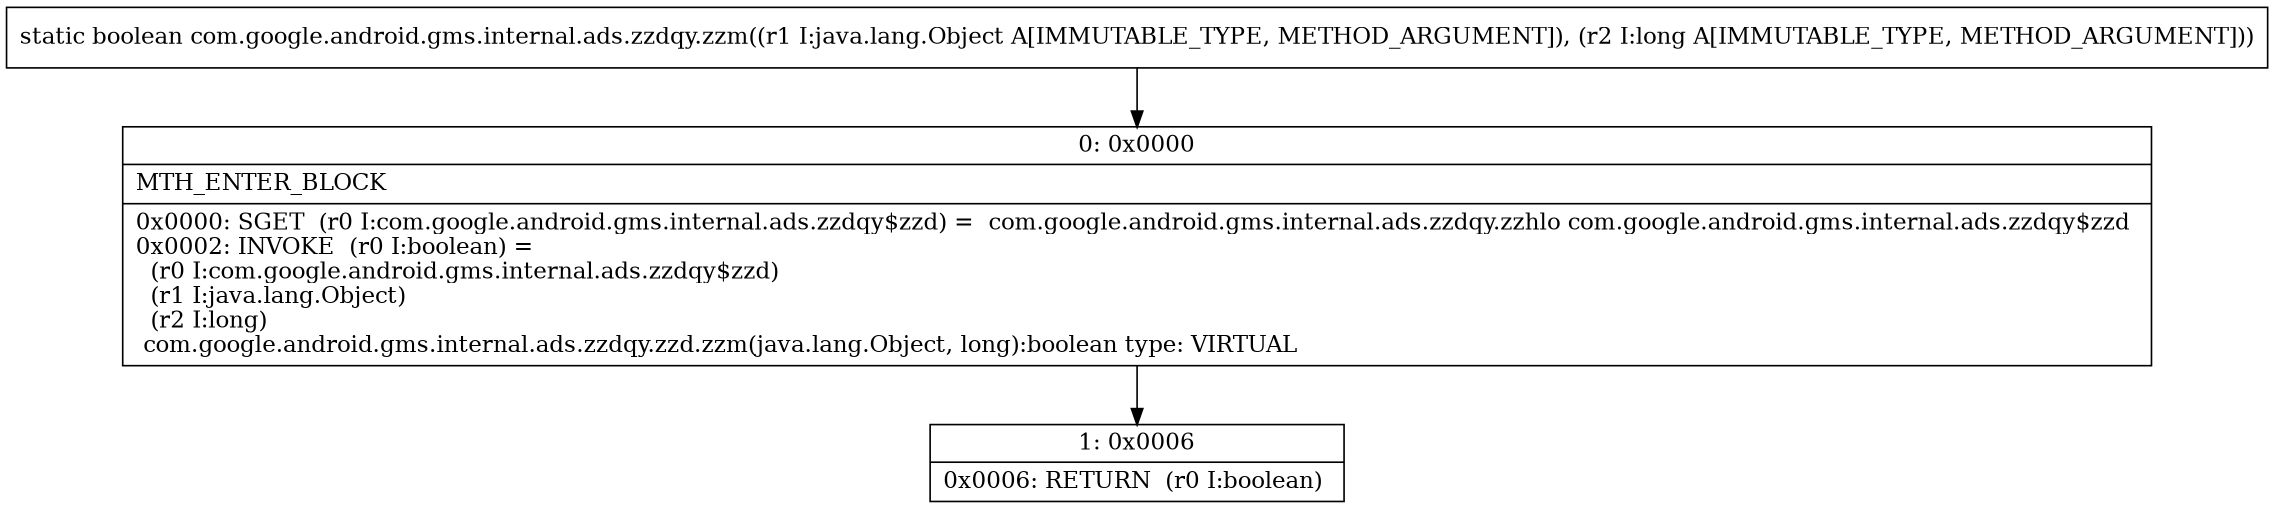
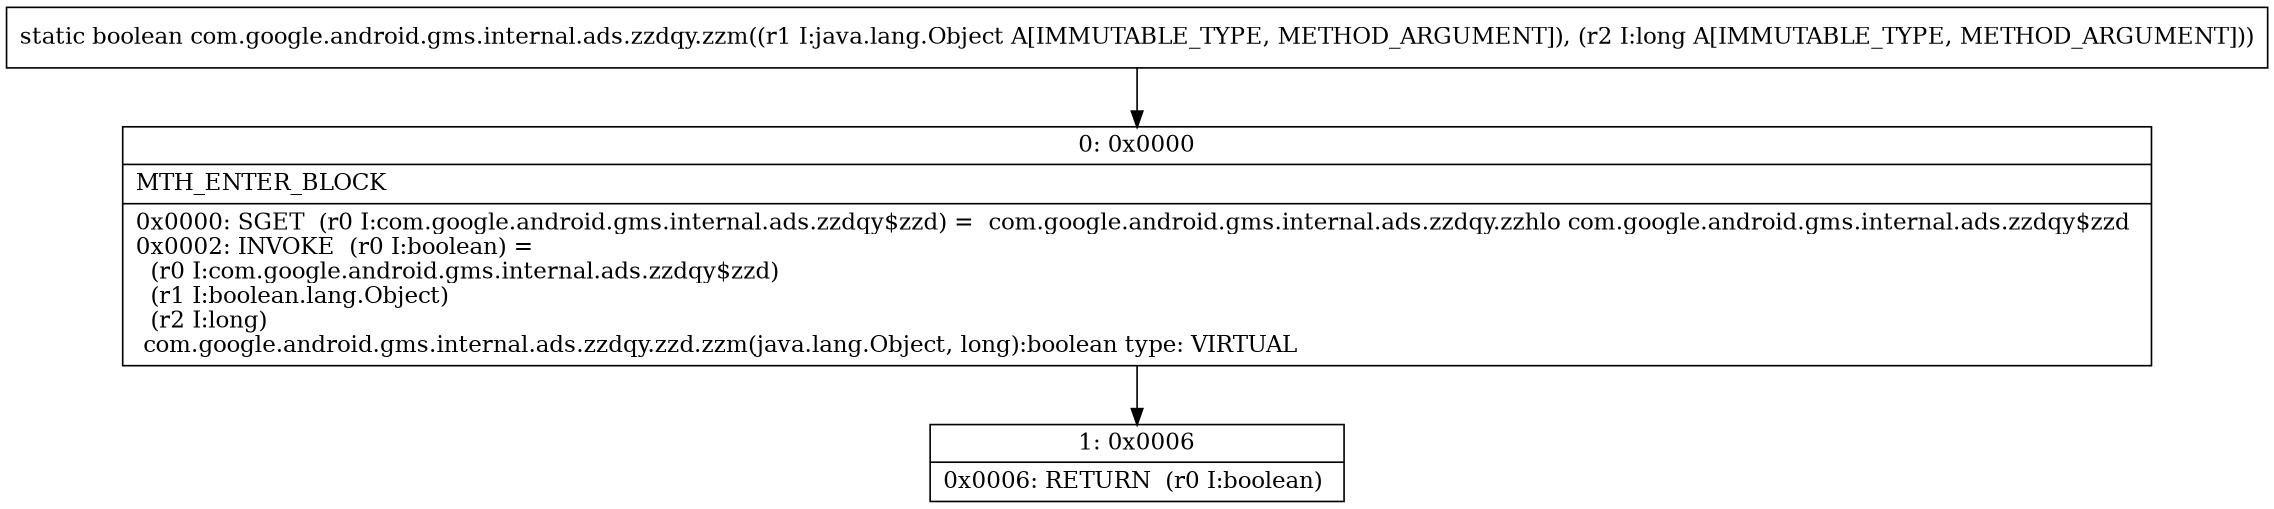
(272, 296) -> (293, 296)
